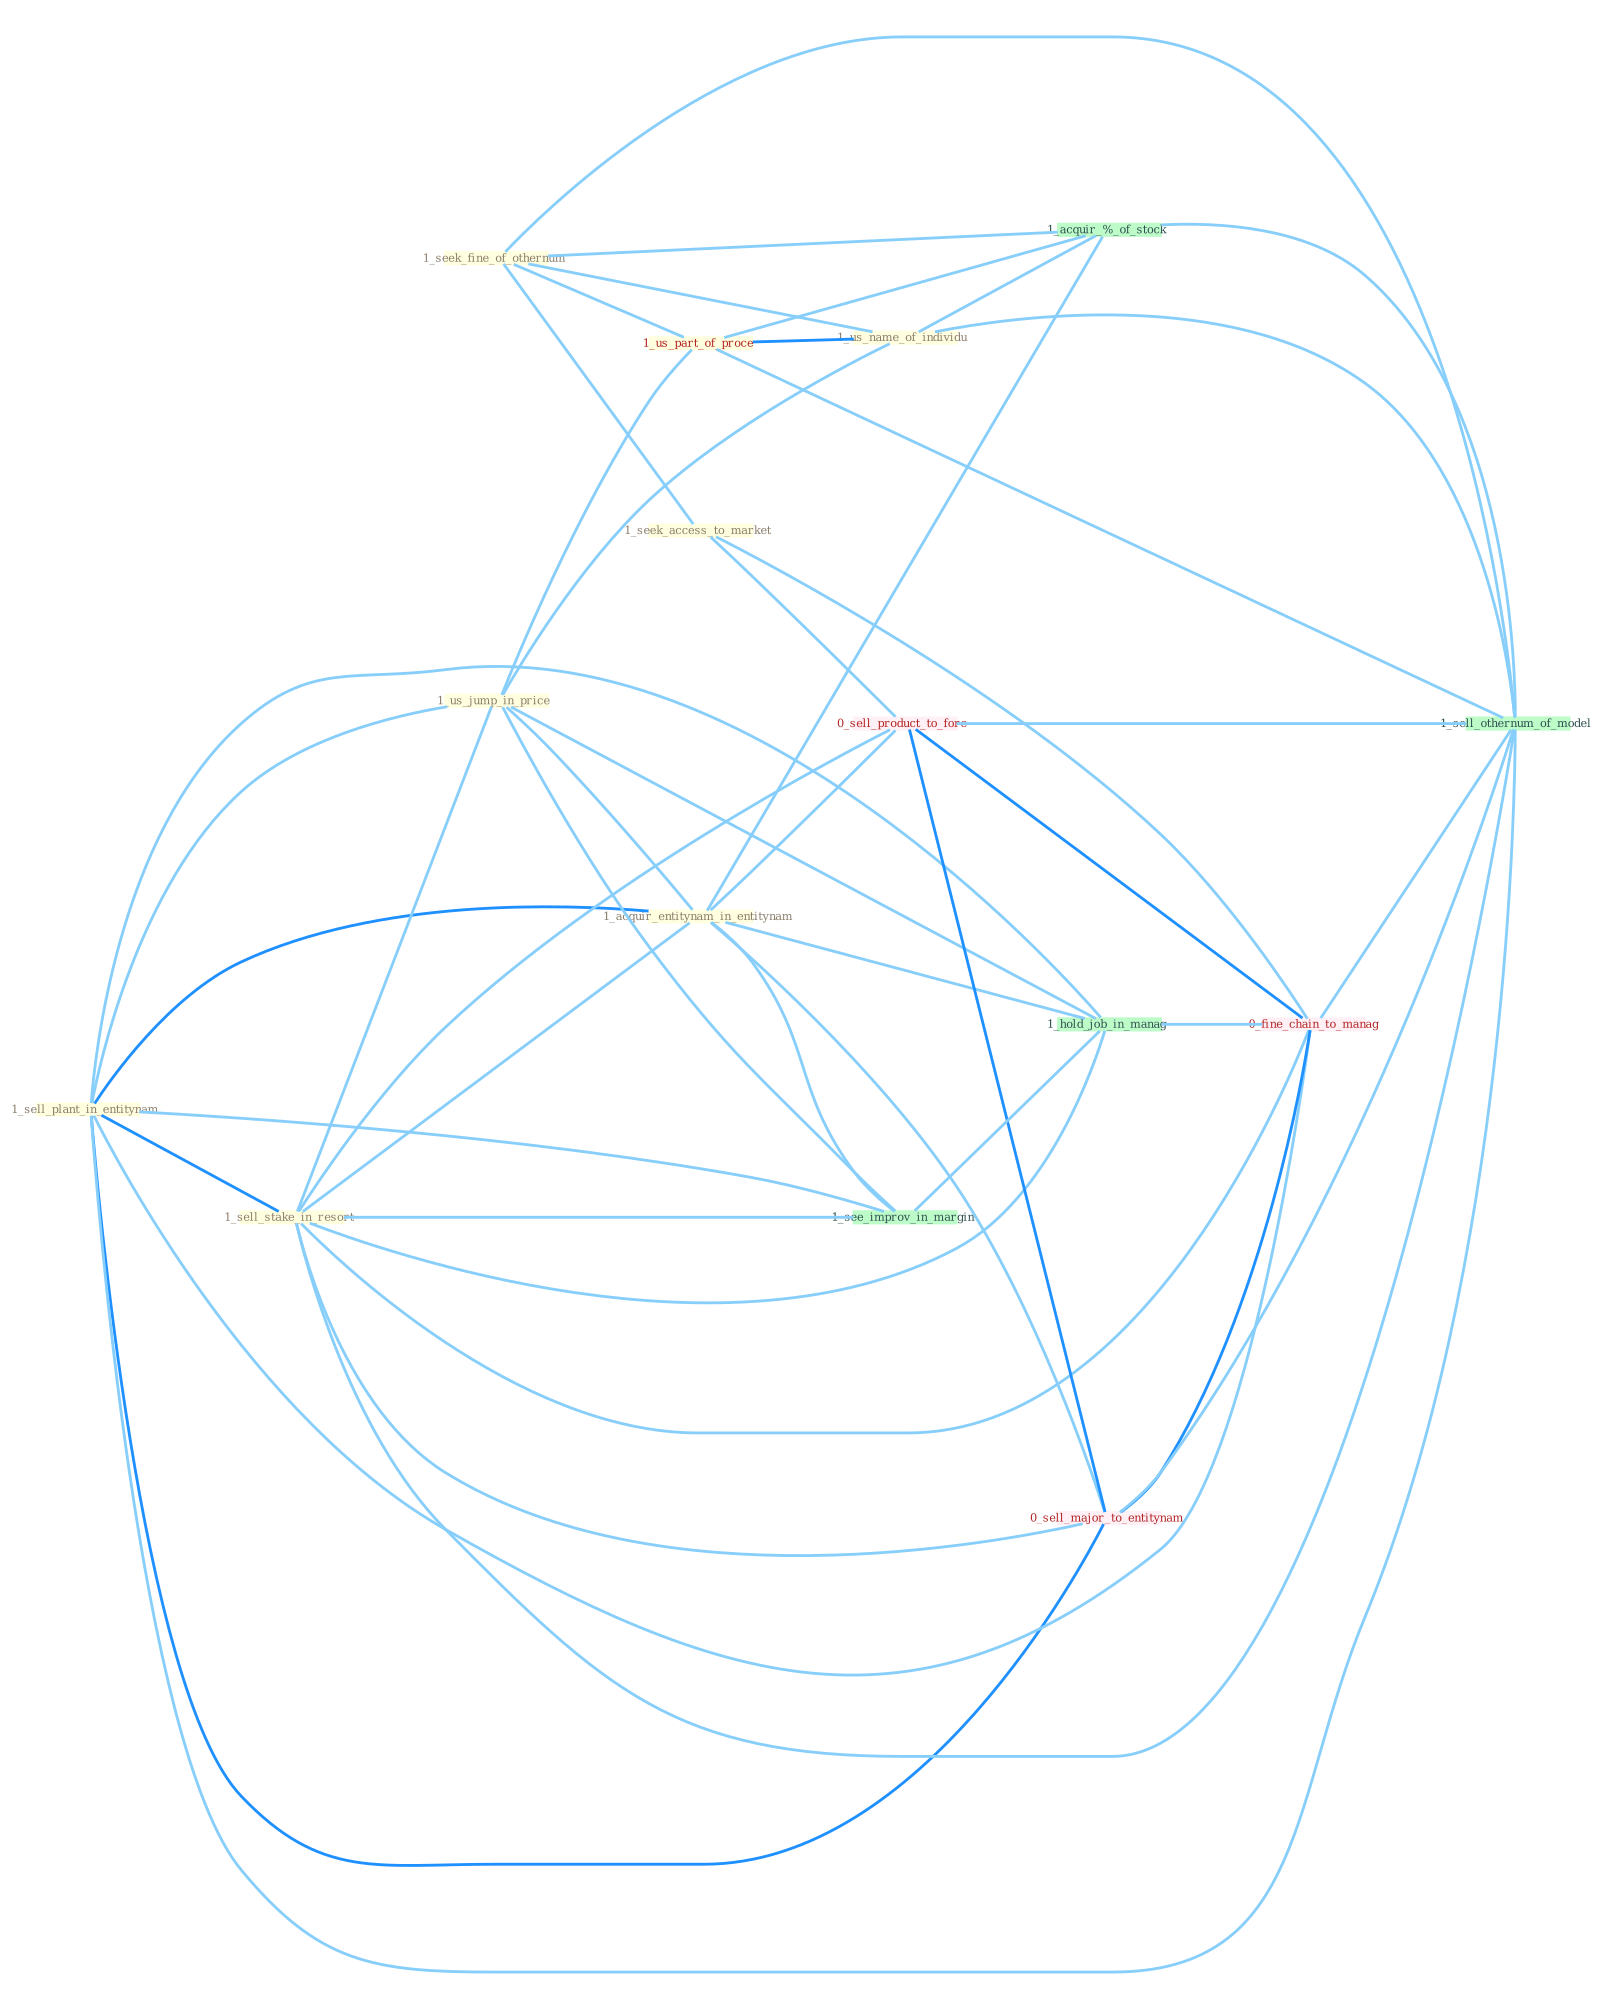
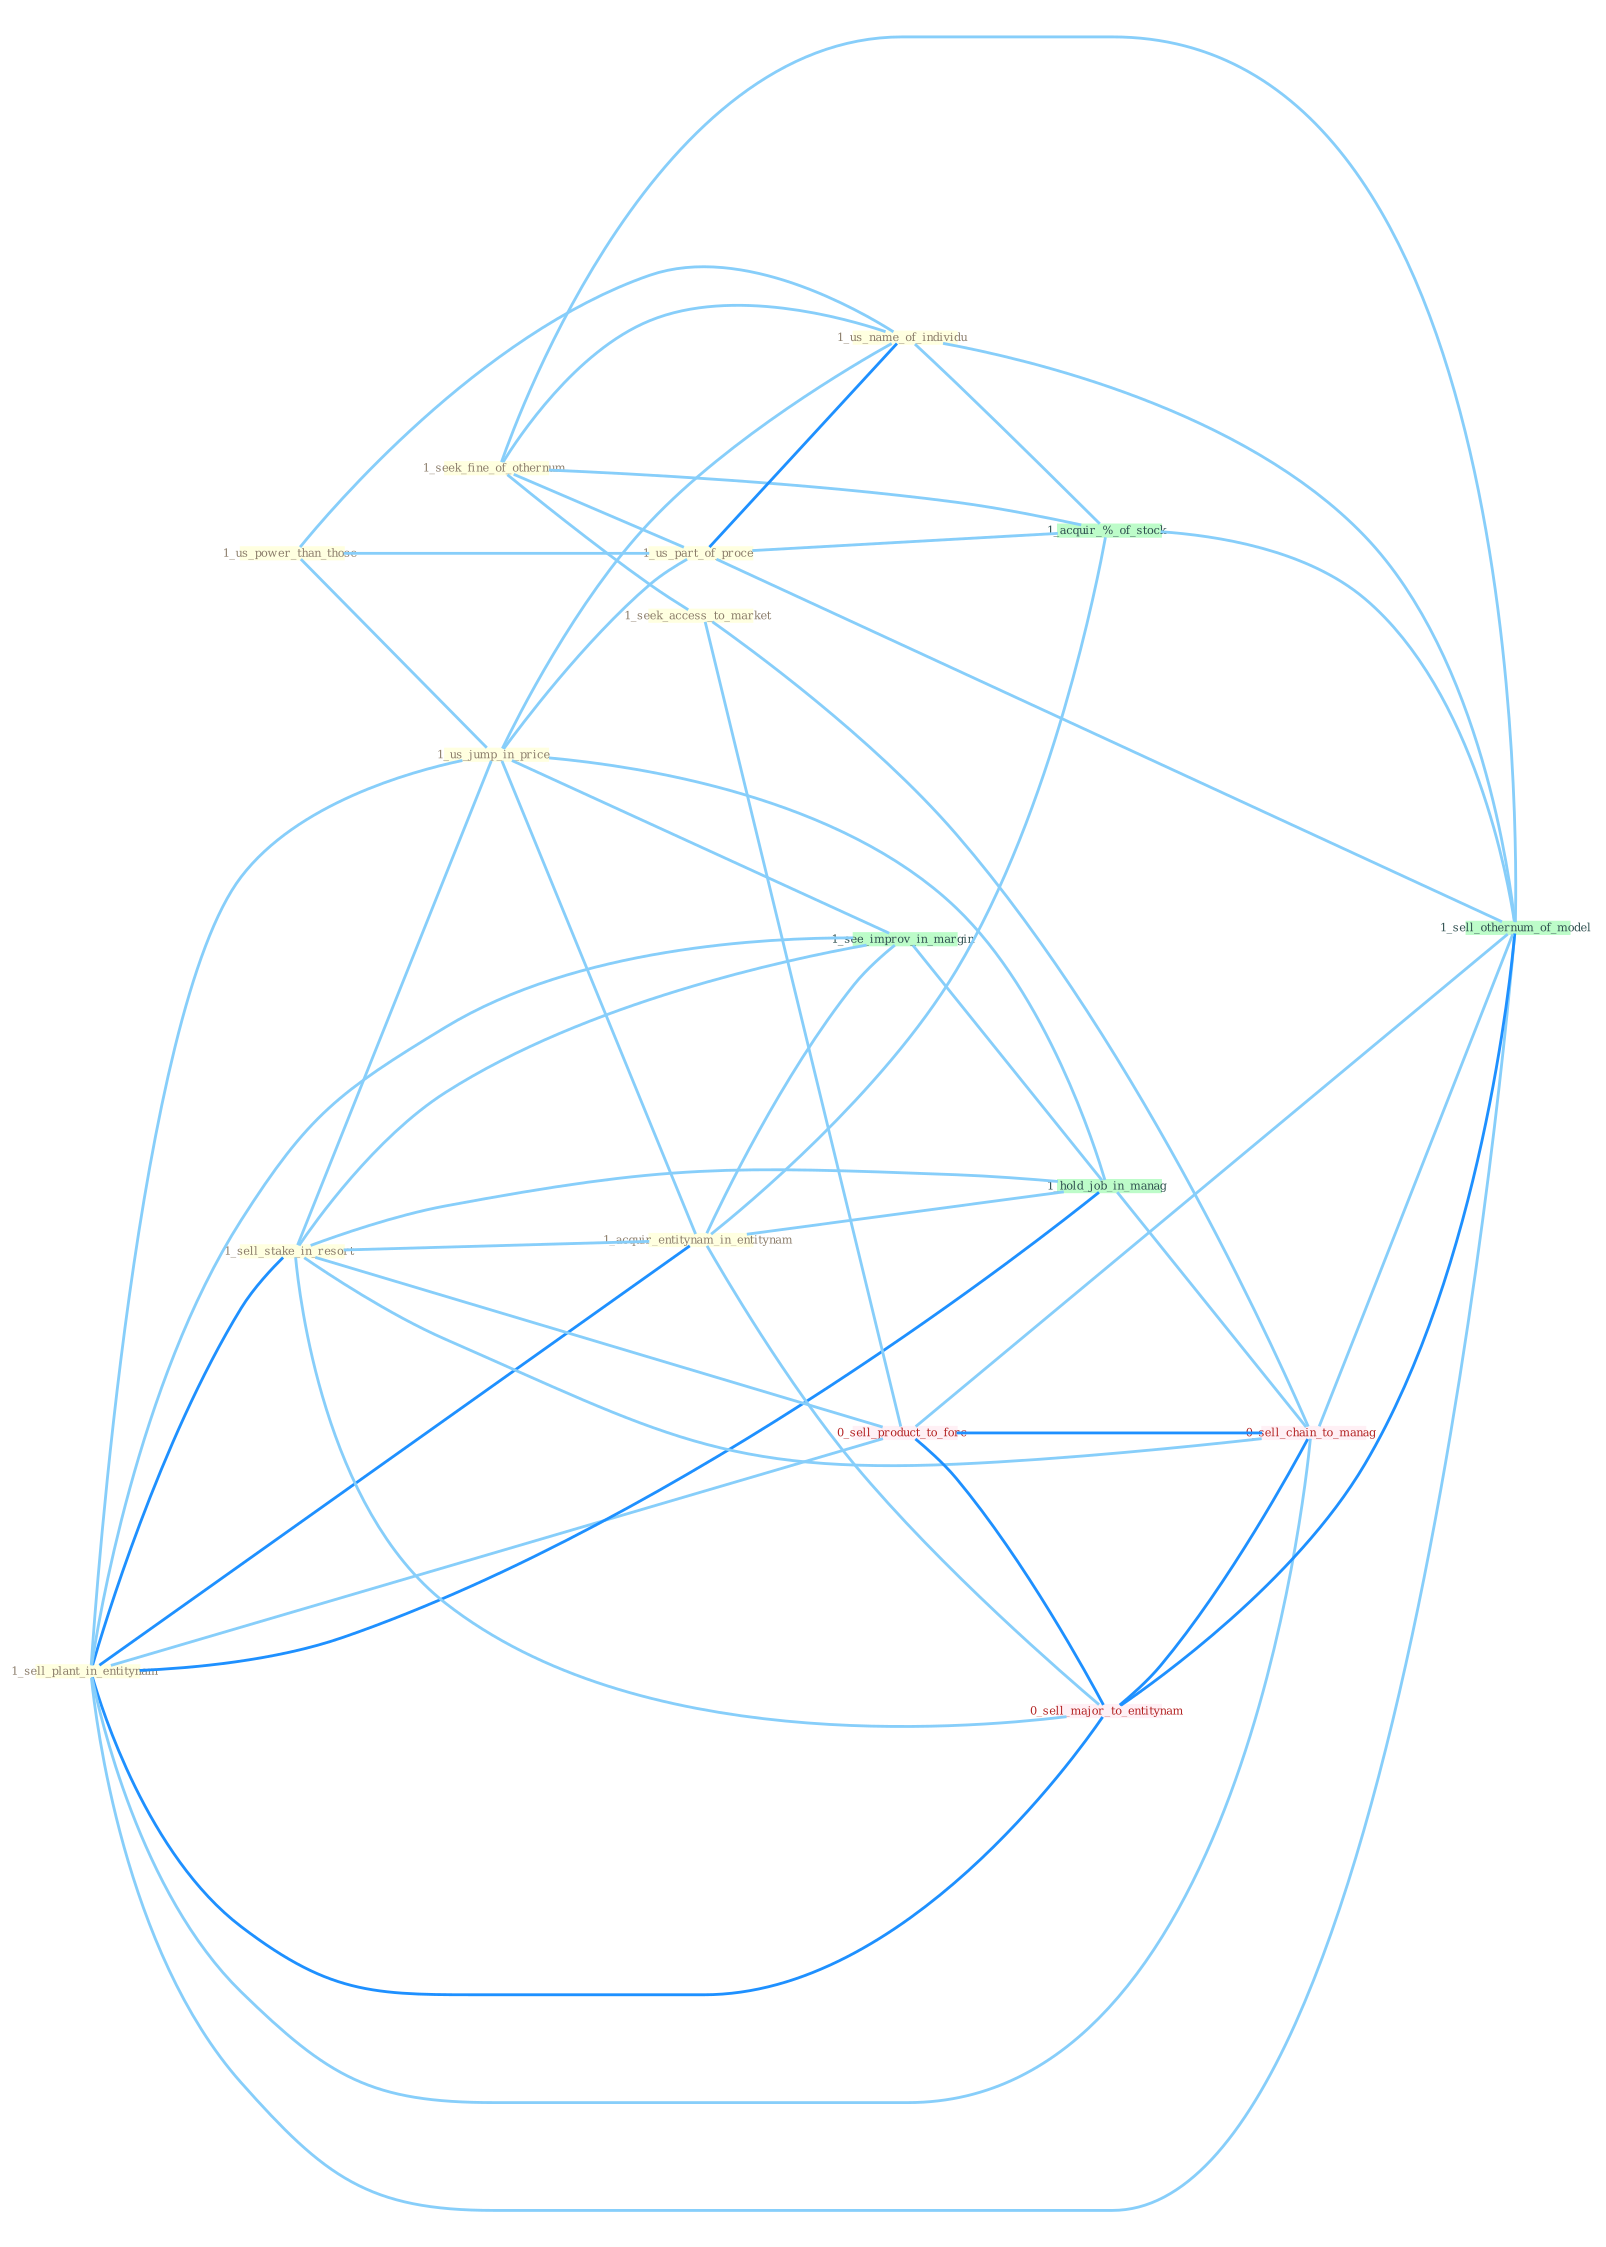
(701, 343) -> (701, 553)
none -> (292, 553)
(478, 670) -> (672, 1482)
(804, 821) -> (497, 1552)
(1314, 1024) -> (1314, 1433)
(1353, 1140) -> (1411, 1370)
(1137, 1745) -> none
